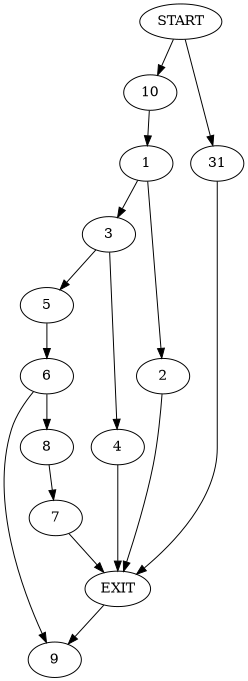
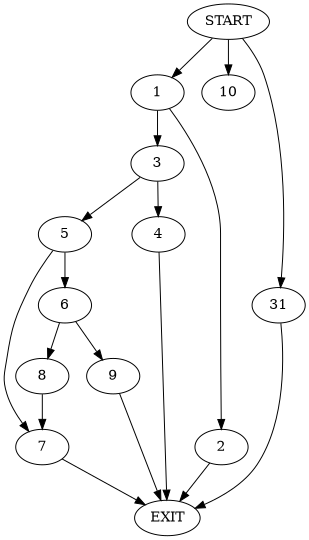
(149, 123) -> (196, 54)
none -> (11, 334)
(89, 621) -> (138, 442)
